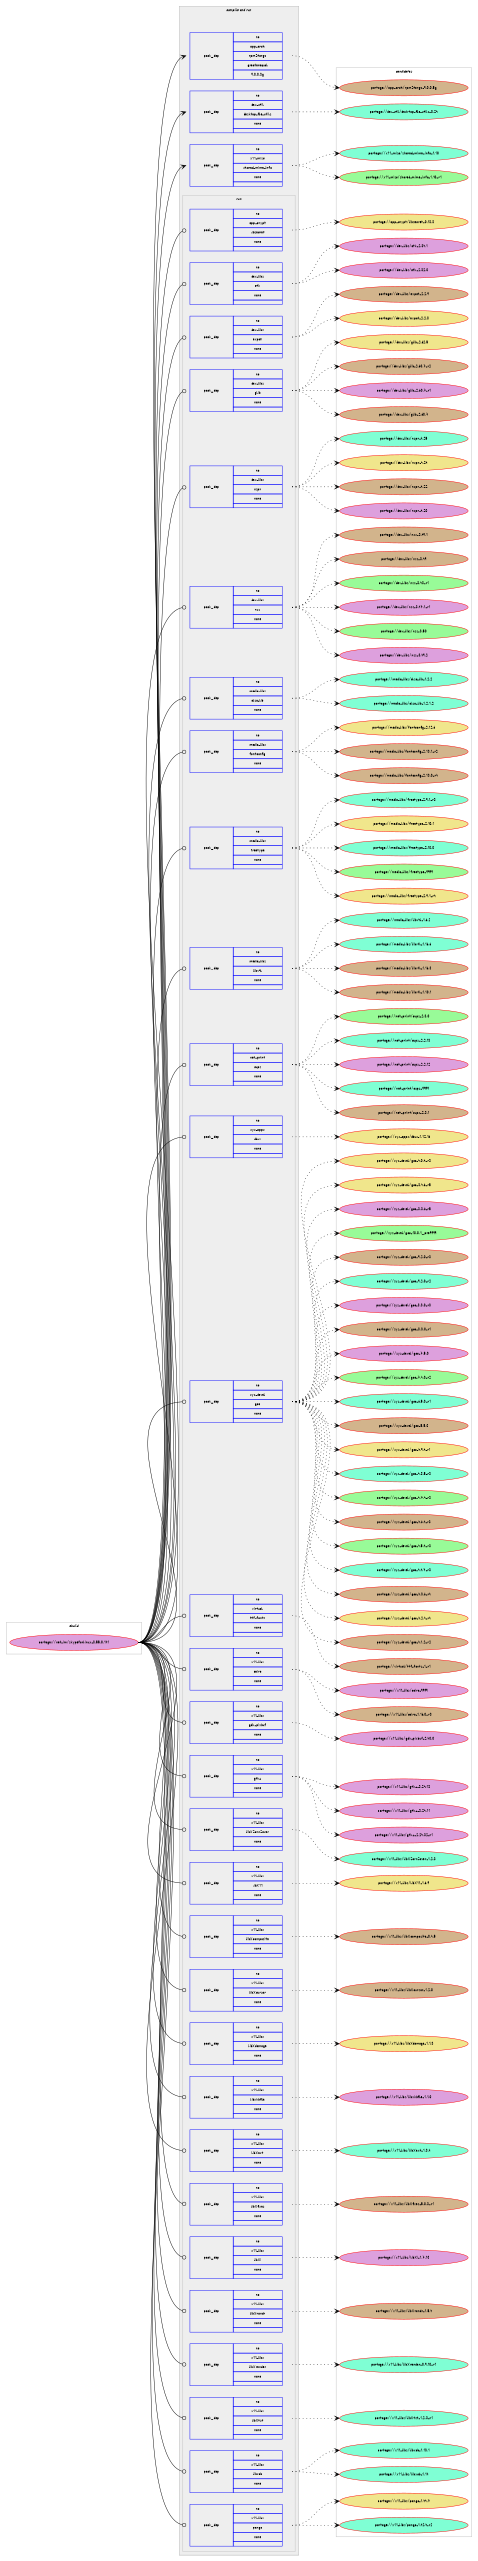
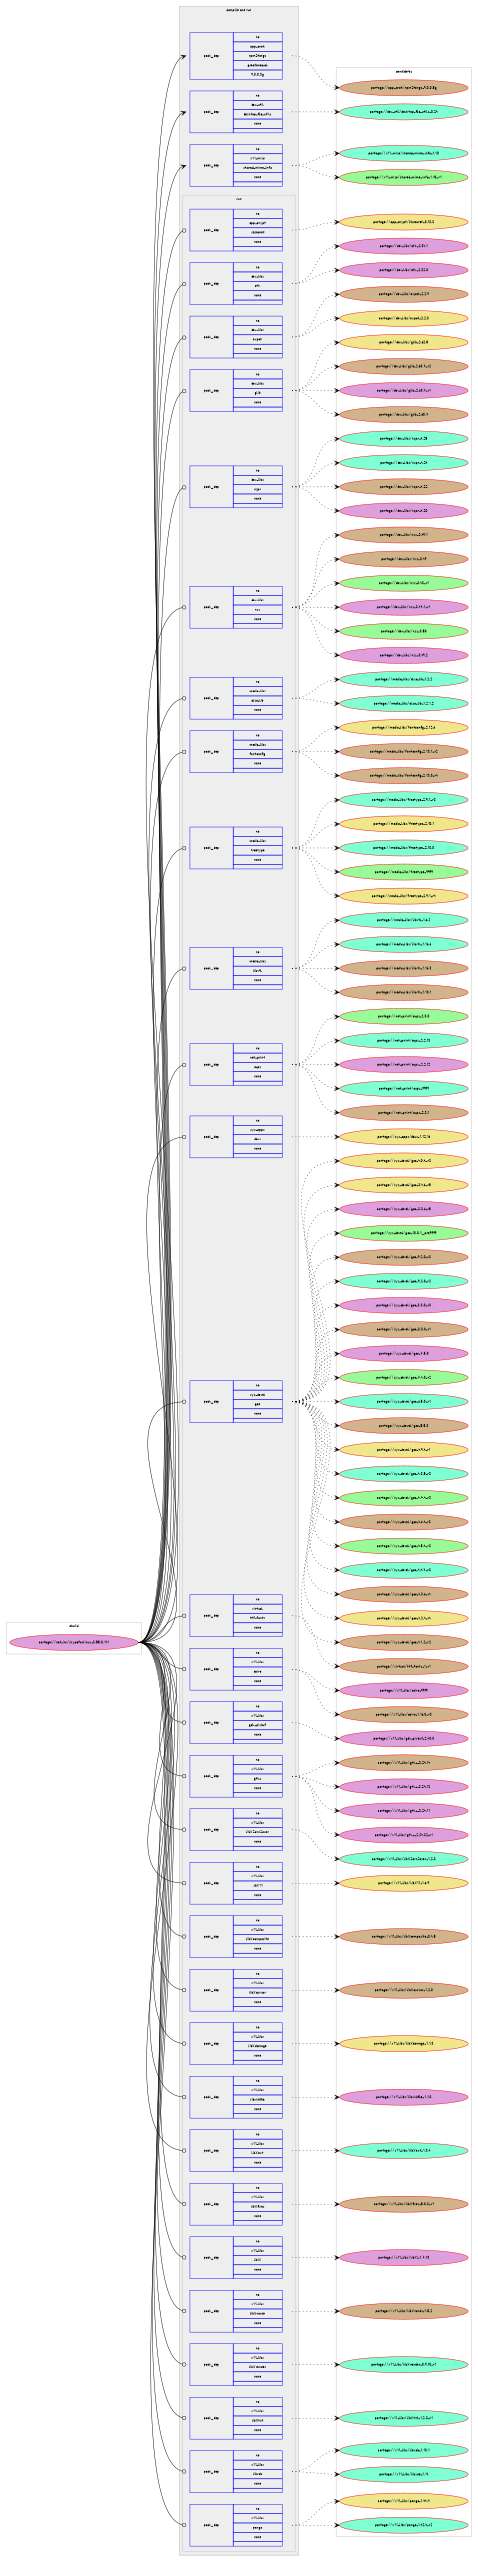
(404, 463) -> (404, 463)
none -> (404, 1763)
(404, 2311) -> (404, 2311)
